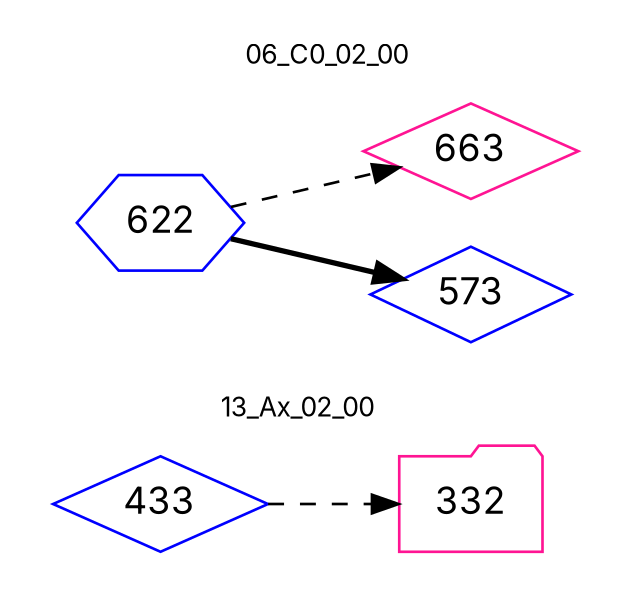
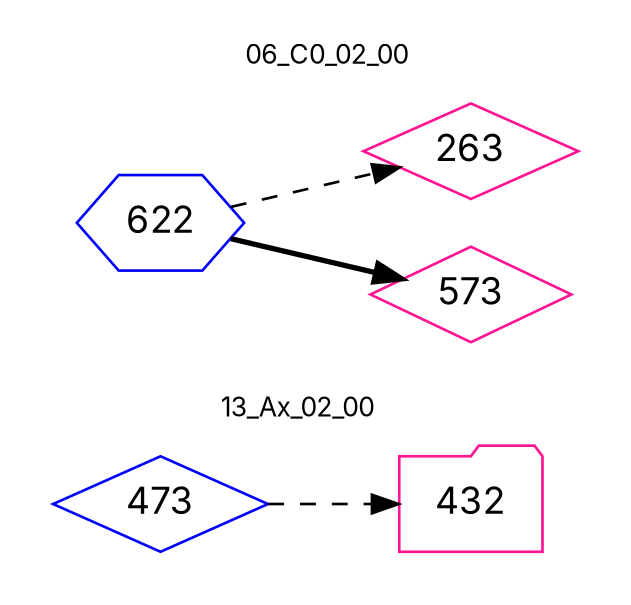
(471, 151) -> (471, 151)
(471, 294) -> (471, 294)
(160, 504) -> (160, 504)
(471, 504) -> (471, 504)
